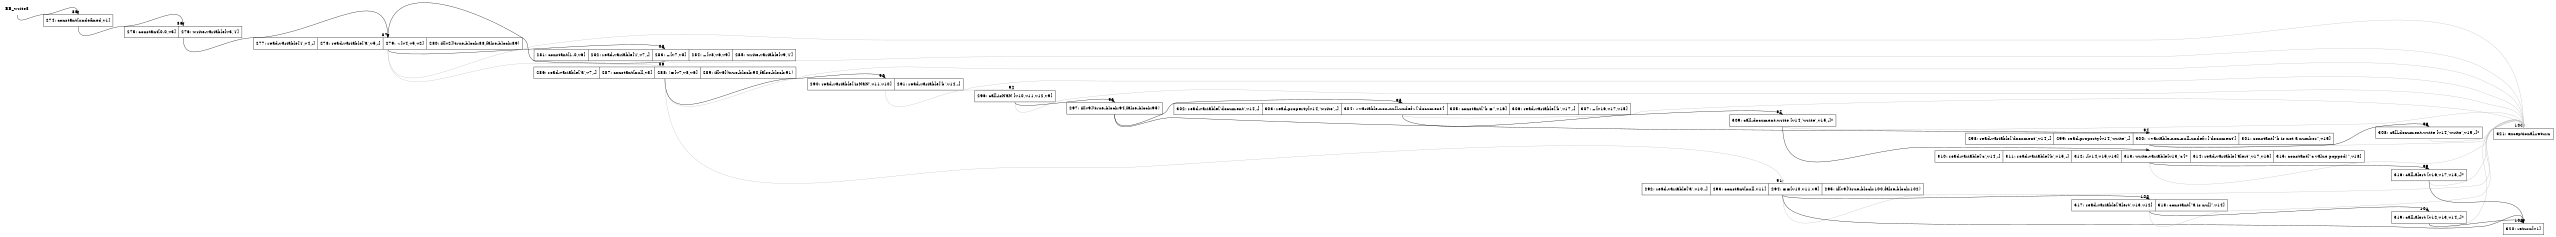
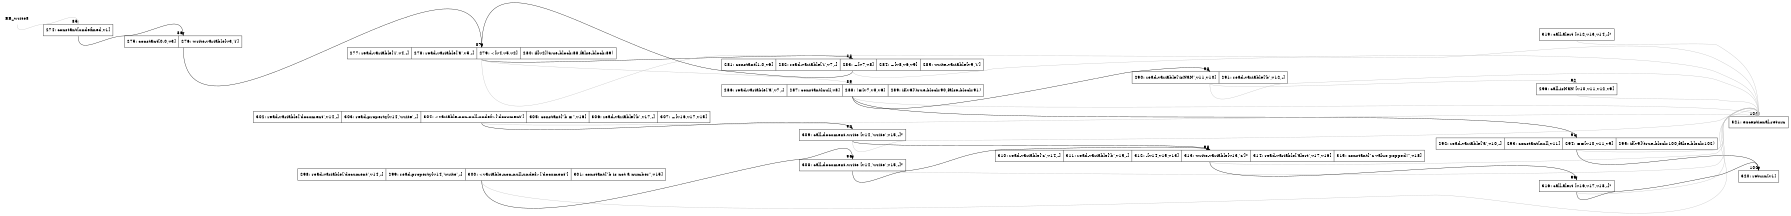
(47, 14) -> (47, 24)
(1115, 108) -> none
none -> (1024, 149)
(1196, 163) -> (1177, 117)
(2150, 205) -> none
(2475, 223) -> none
